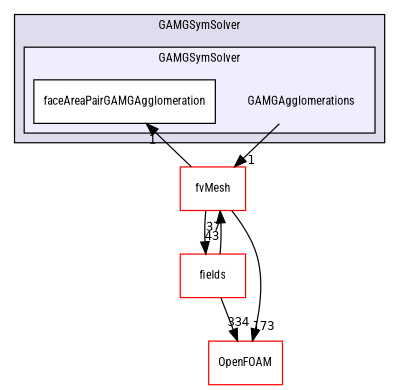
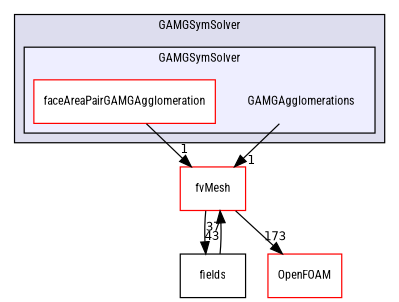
(125, 102) -> (125, 102)
(174, 150) -> (165, 141)
(213, 276) -> (213, 276)
(227, 314) -> none
